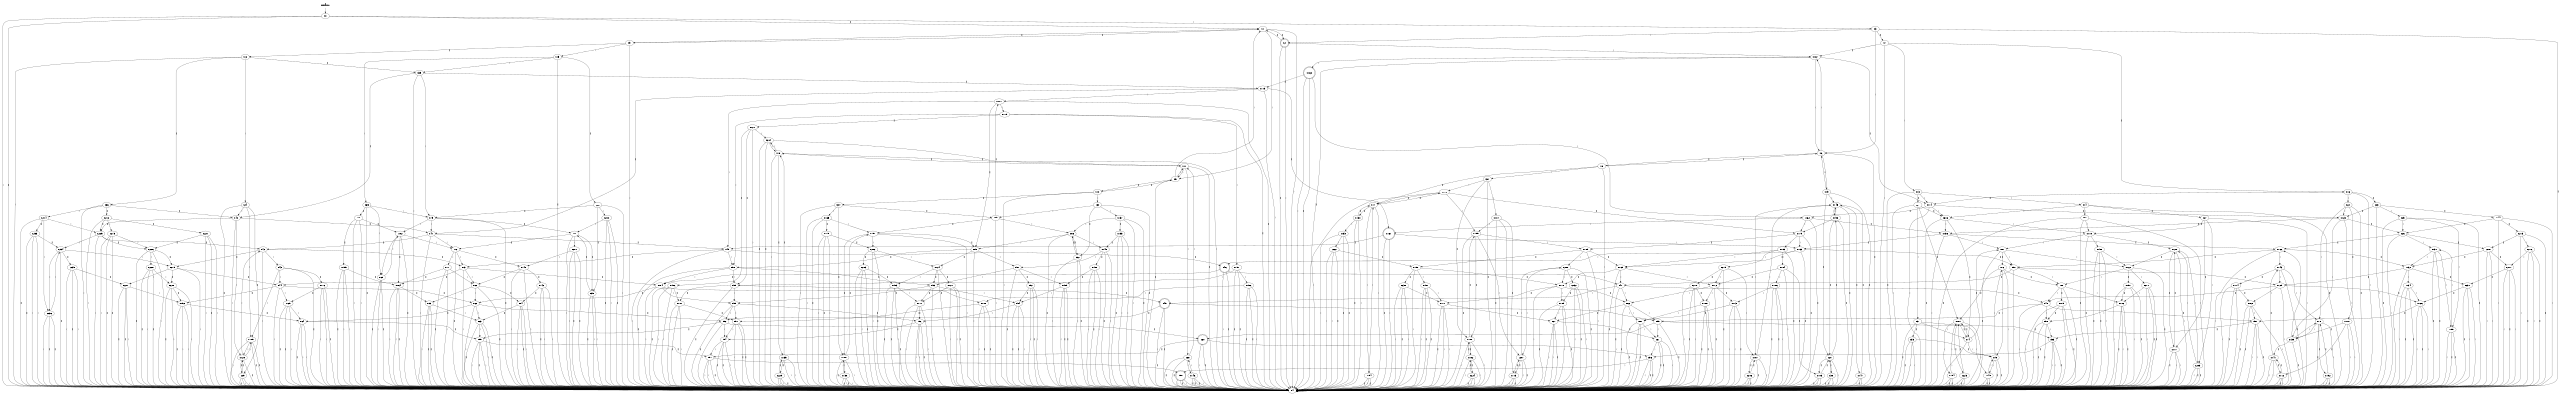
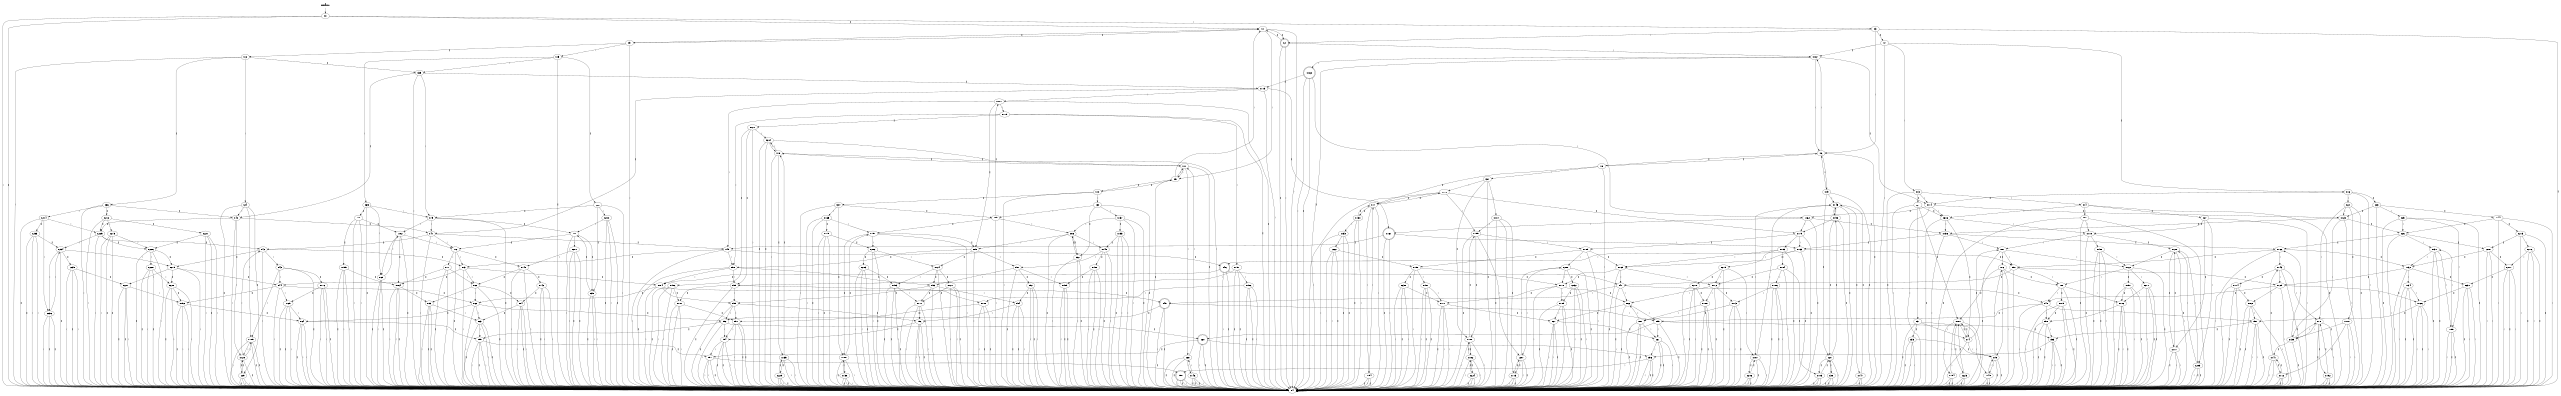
(1042, 294) -> none
(1631, 313) -> (1636, 313)
